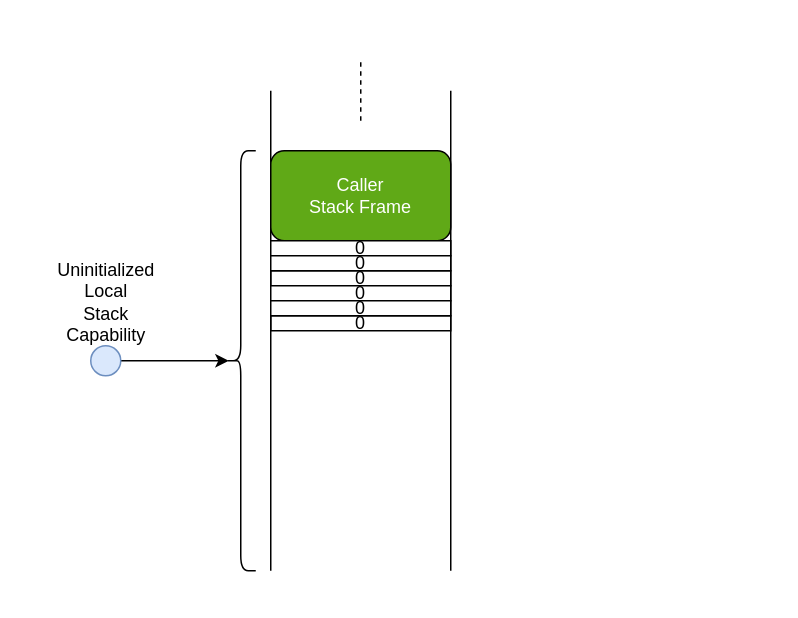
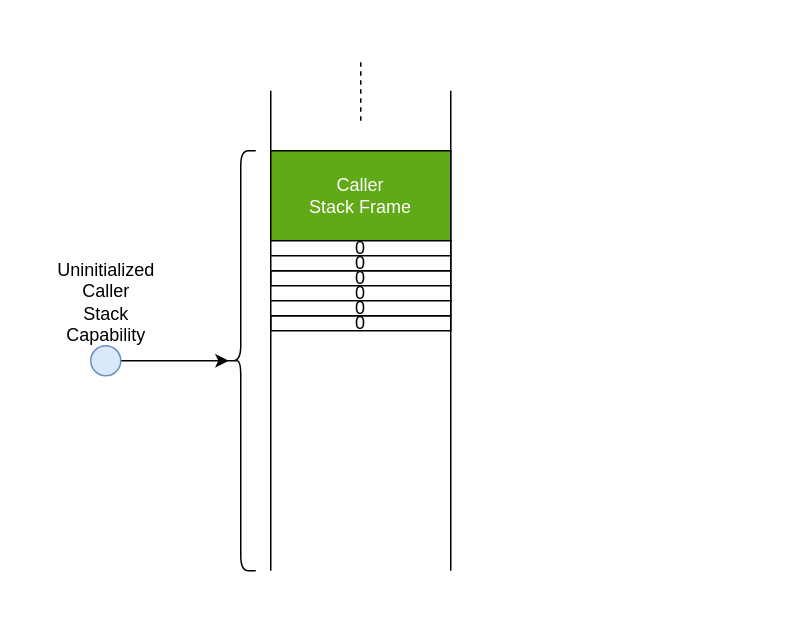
(361, 196) -> (361, 196)
(107, 303) -> (107, 303)
